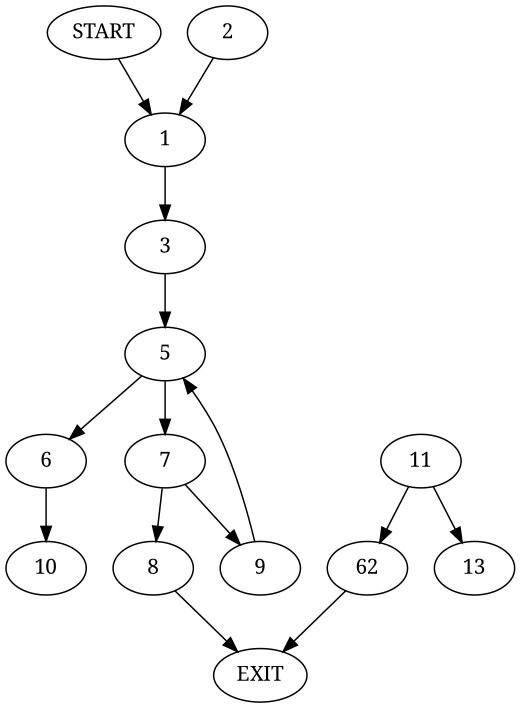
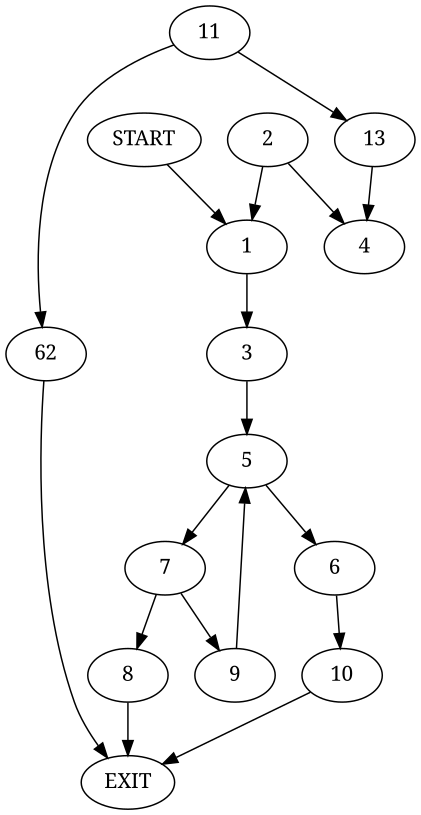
none -> (364, 247)
none -> (243, 725)
